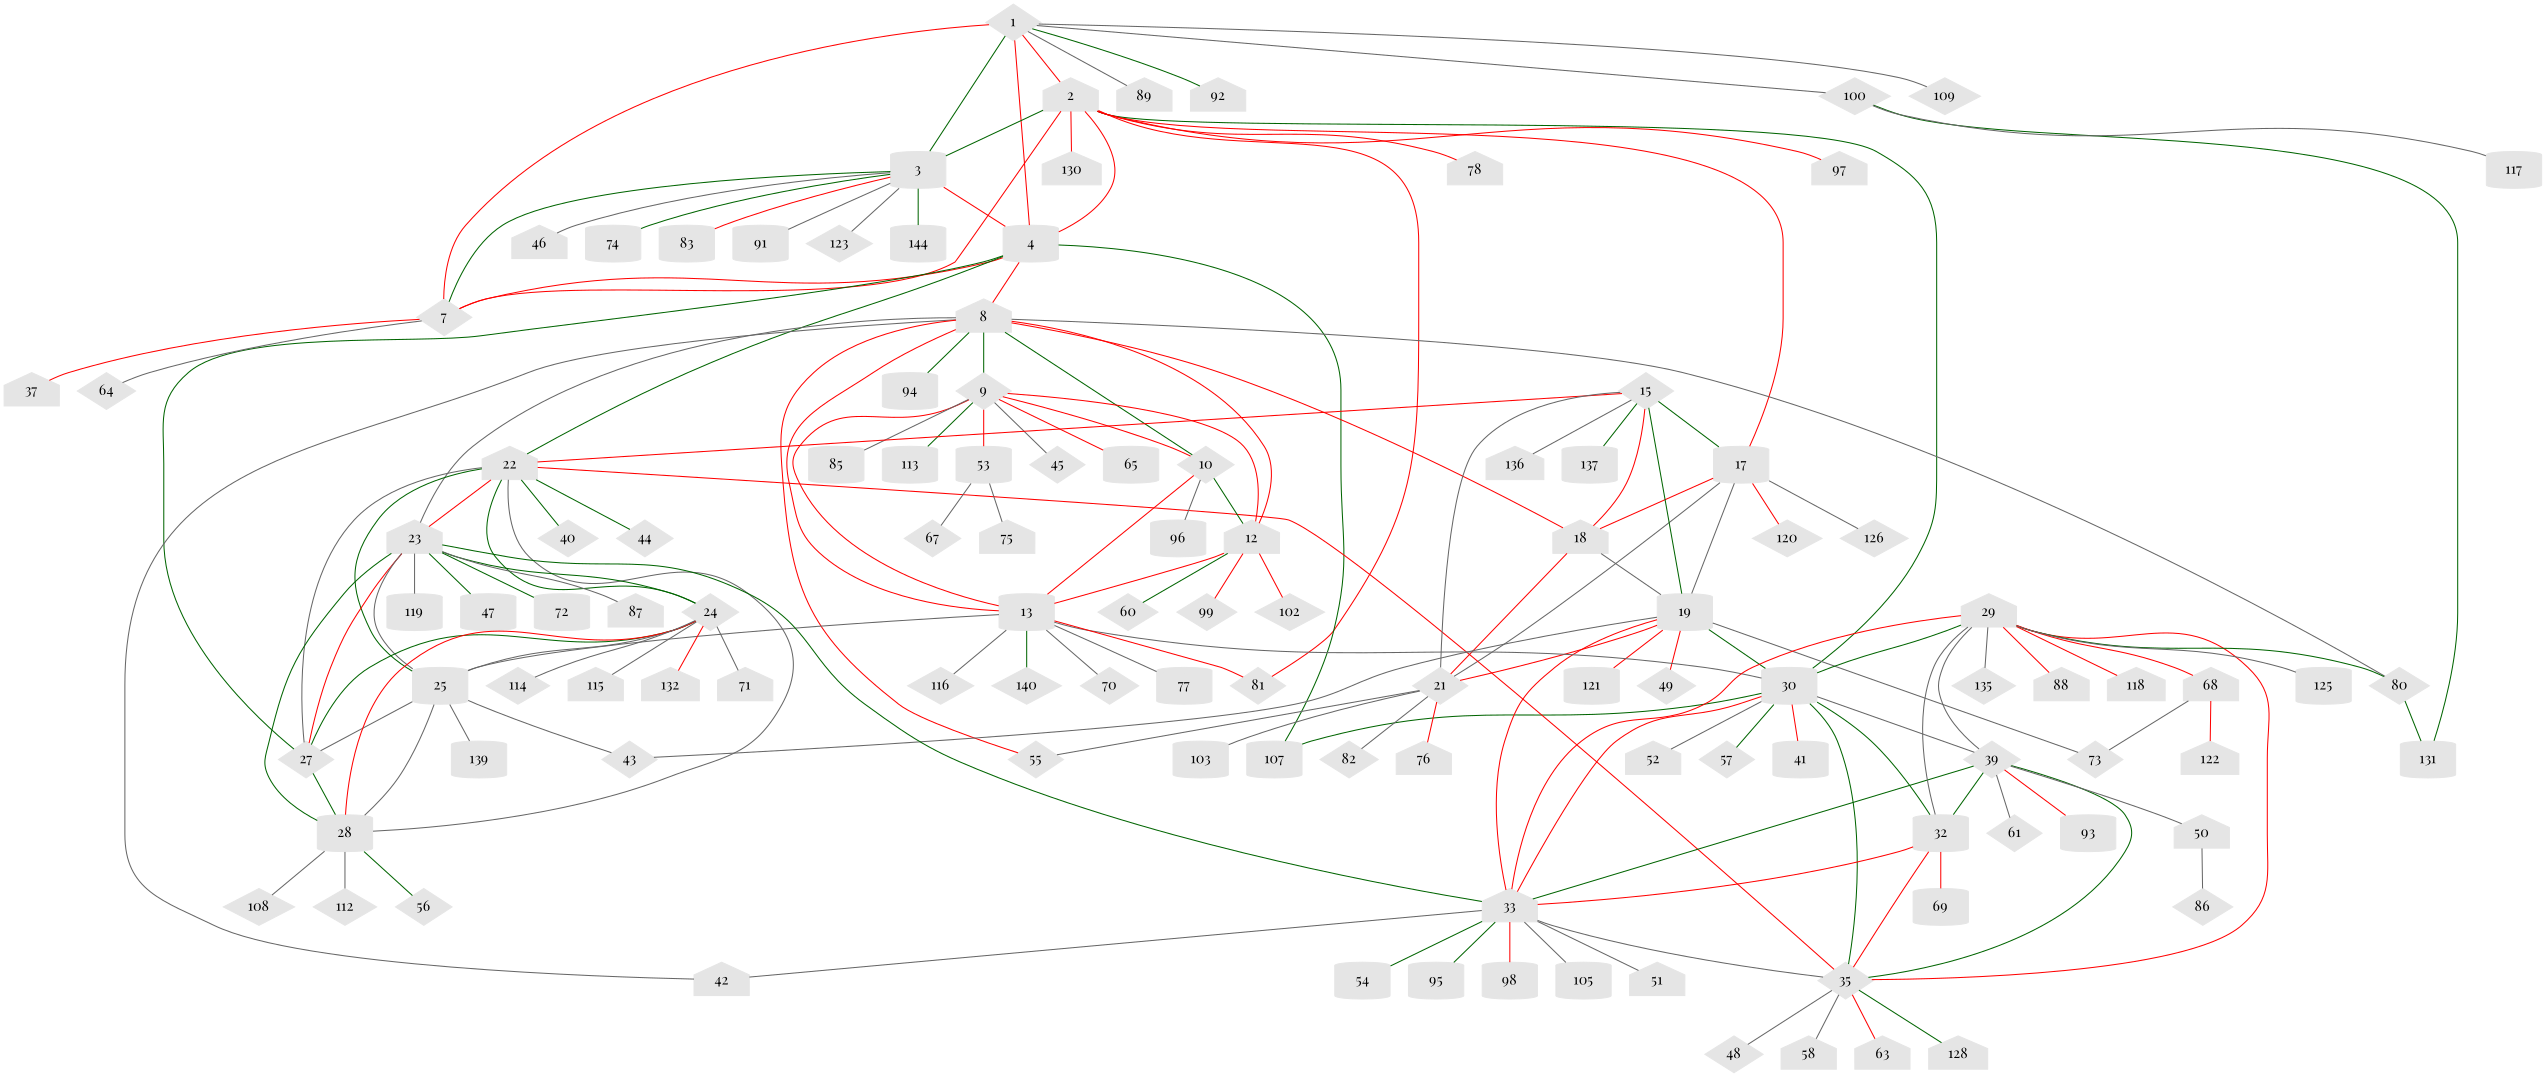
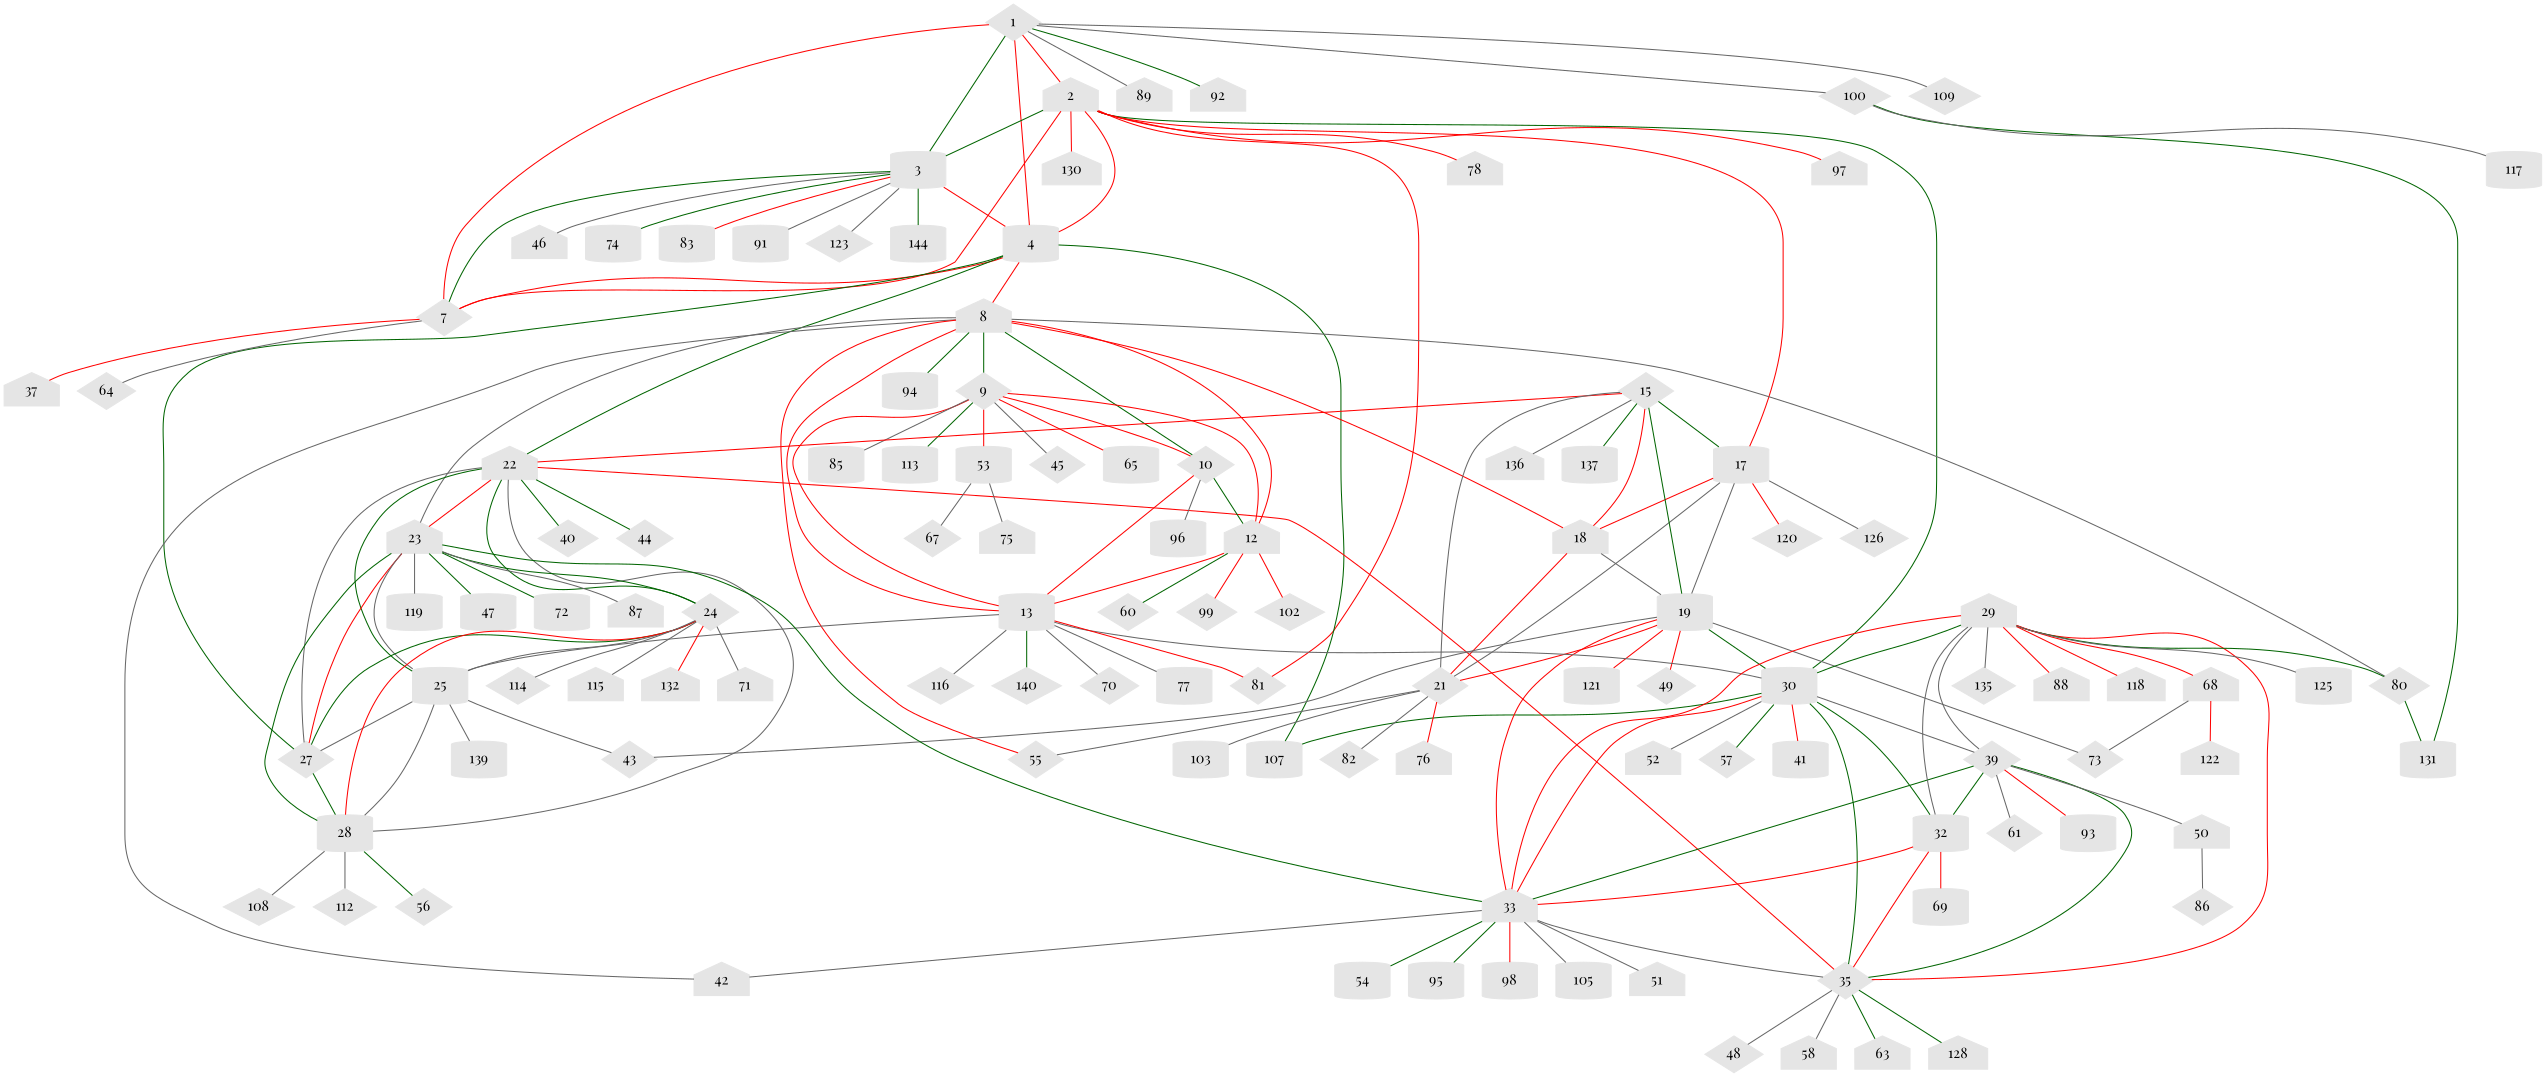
(1864, 1017) -> (1864, 1017)
